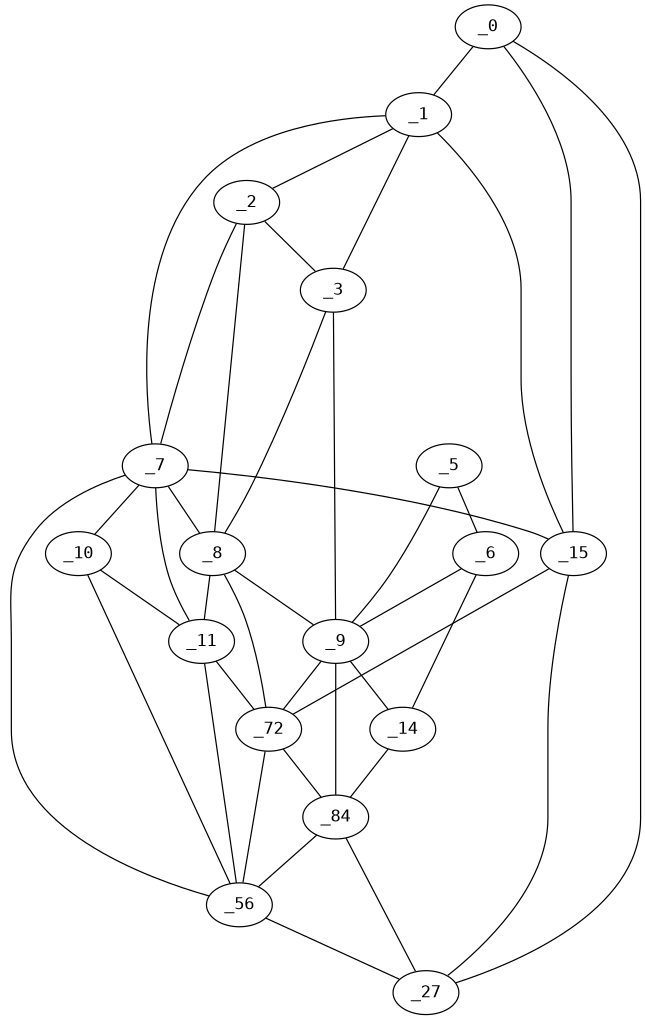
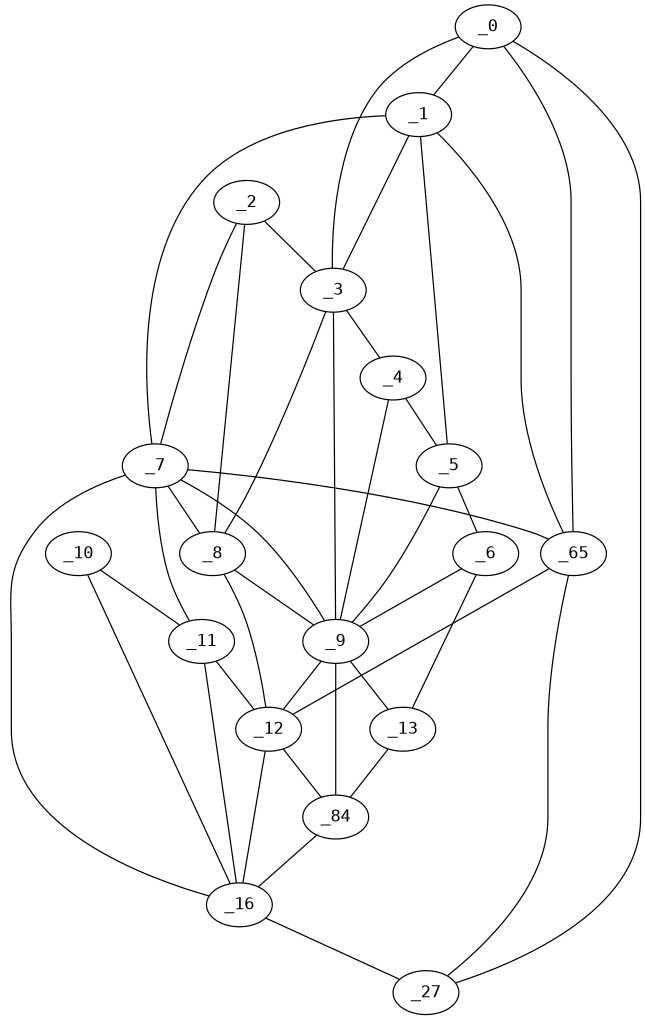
none -> (355, 128)
(333, 158) -> (434, 290)
none -> (393, 378)
(117, 510) -> (264, 539)
(574, 554) -> (574, 554)
(207, 597) -> none
(269, 729) -> (269, 729)
(403, 729) -> (403, 729)
(239, 905) -> (239, 905)
(381, 905) -> none
